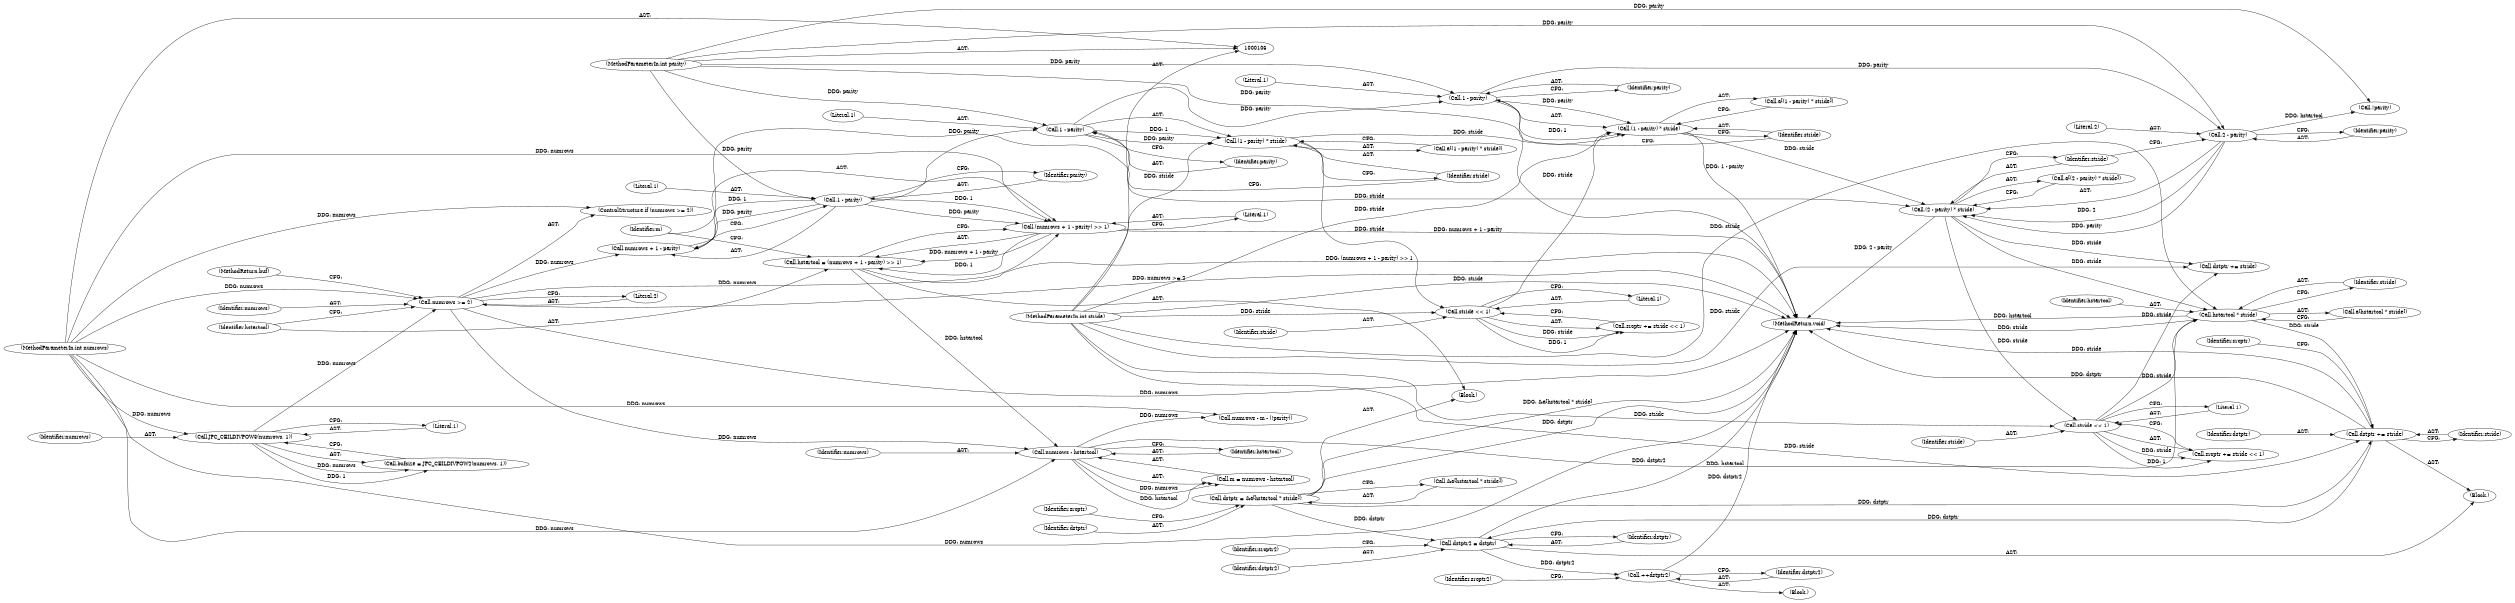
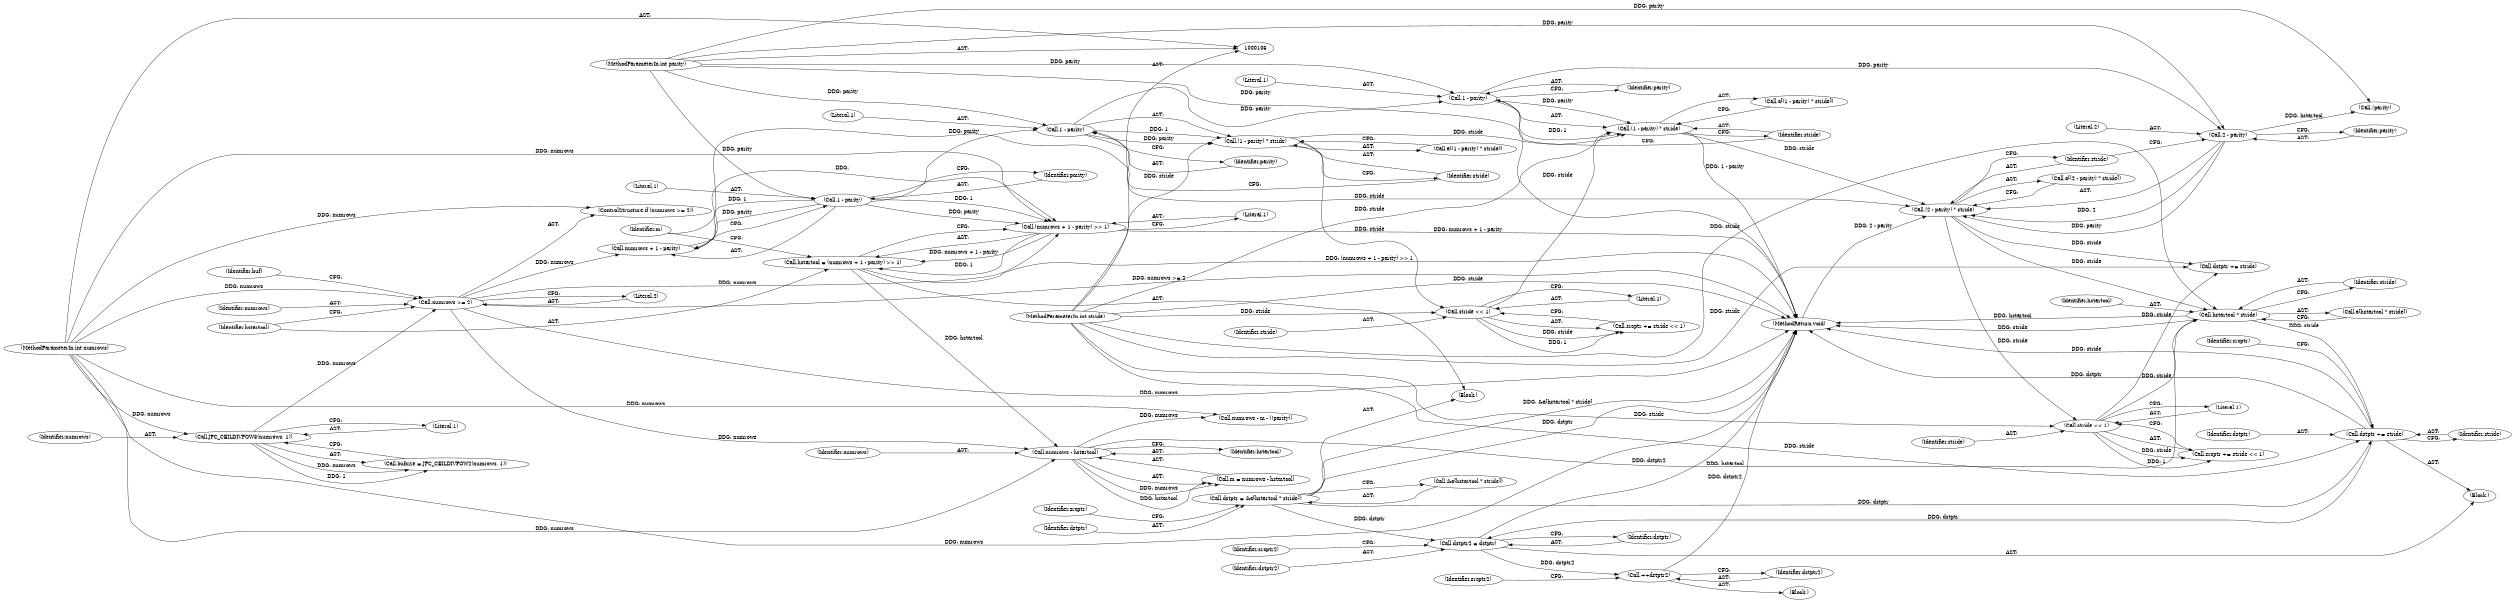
(843, 168) -> (843, 168)
(1876, 264) -> (1848, 250)
(244, 272) -> (244, 272)
